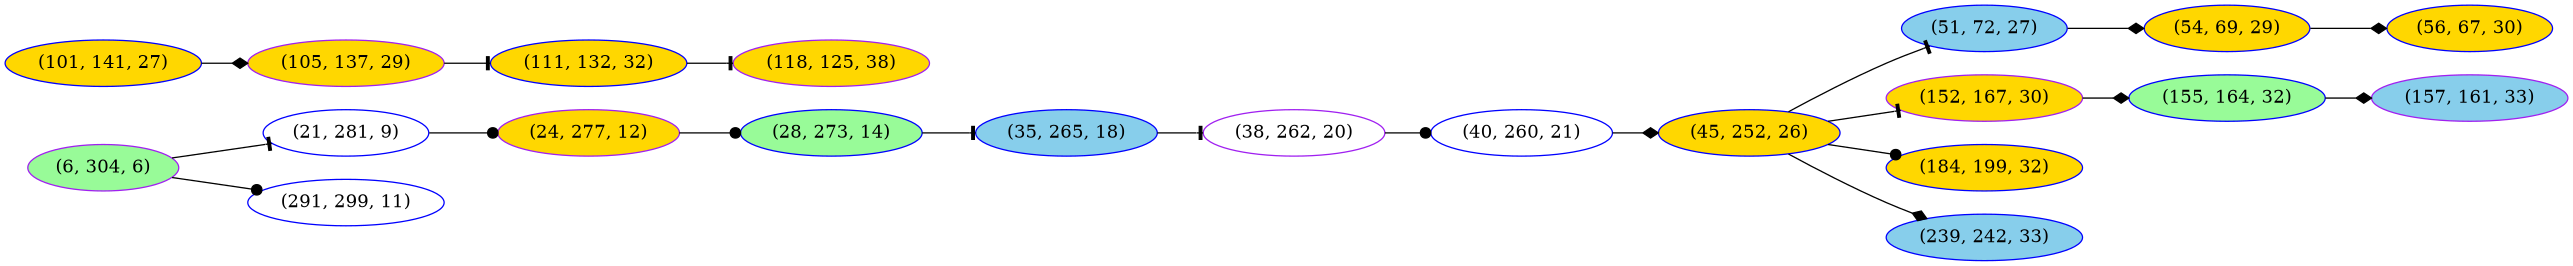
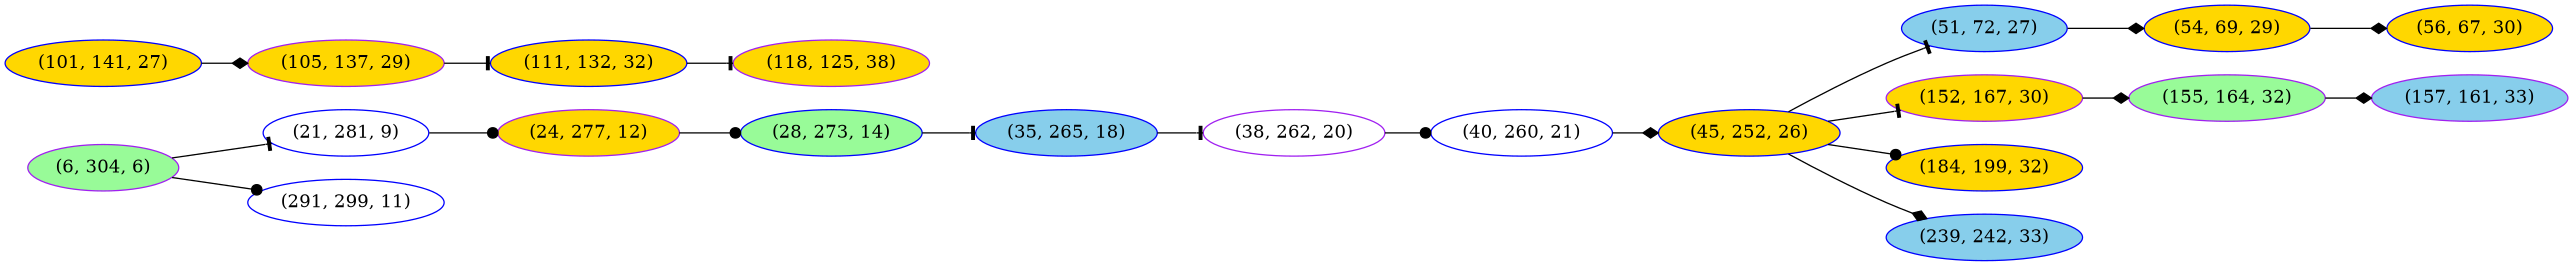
(2227, 98) -> (2227, 98)
